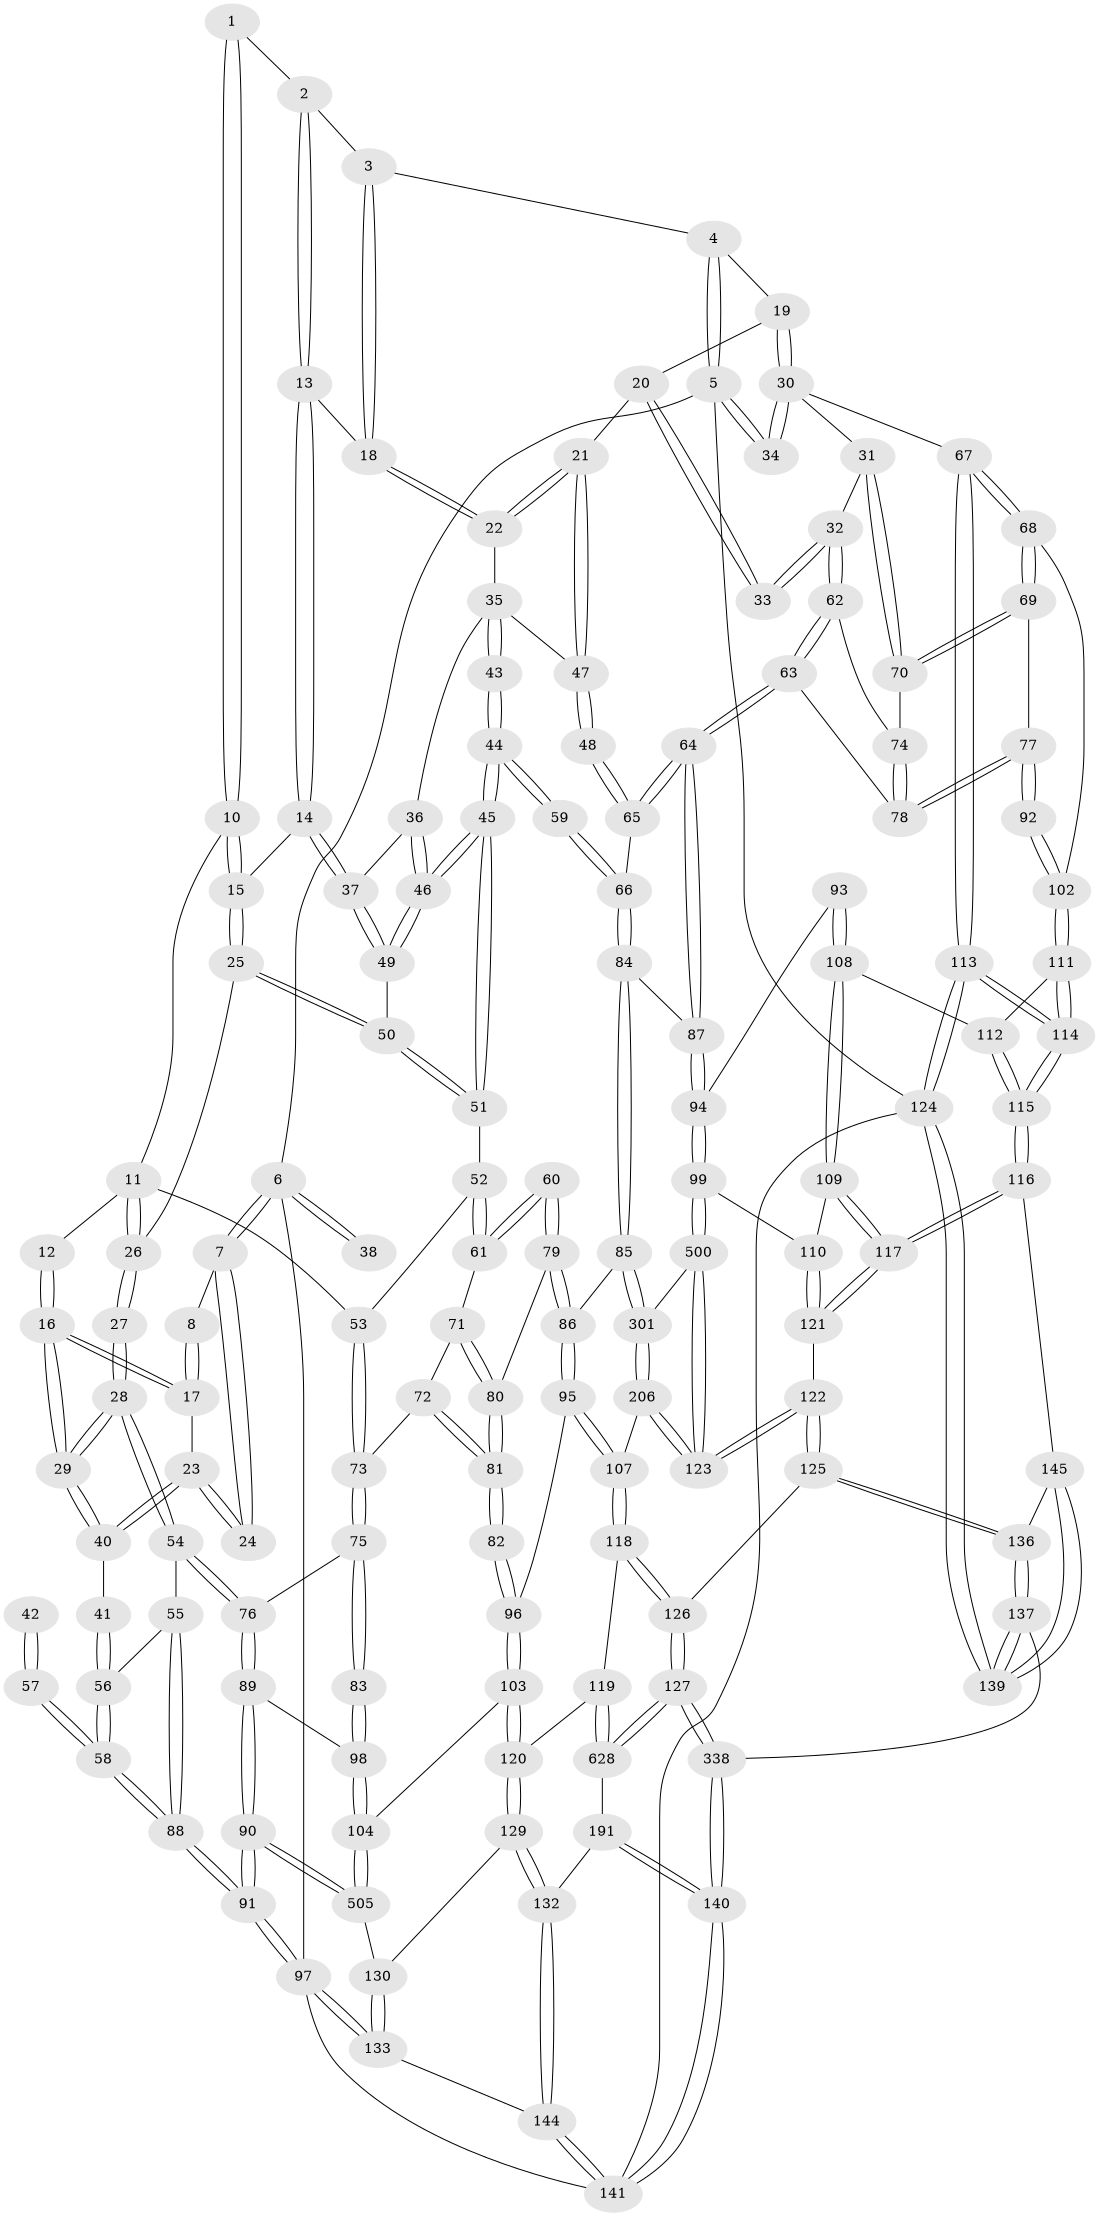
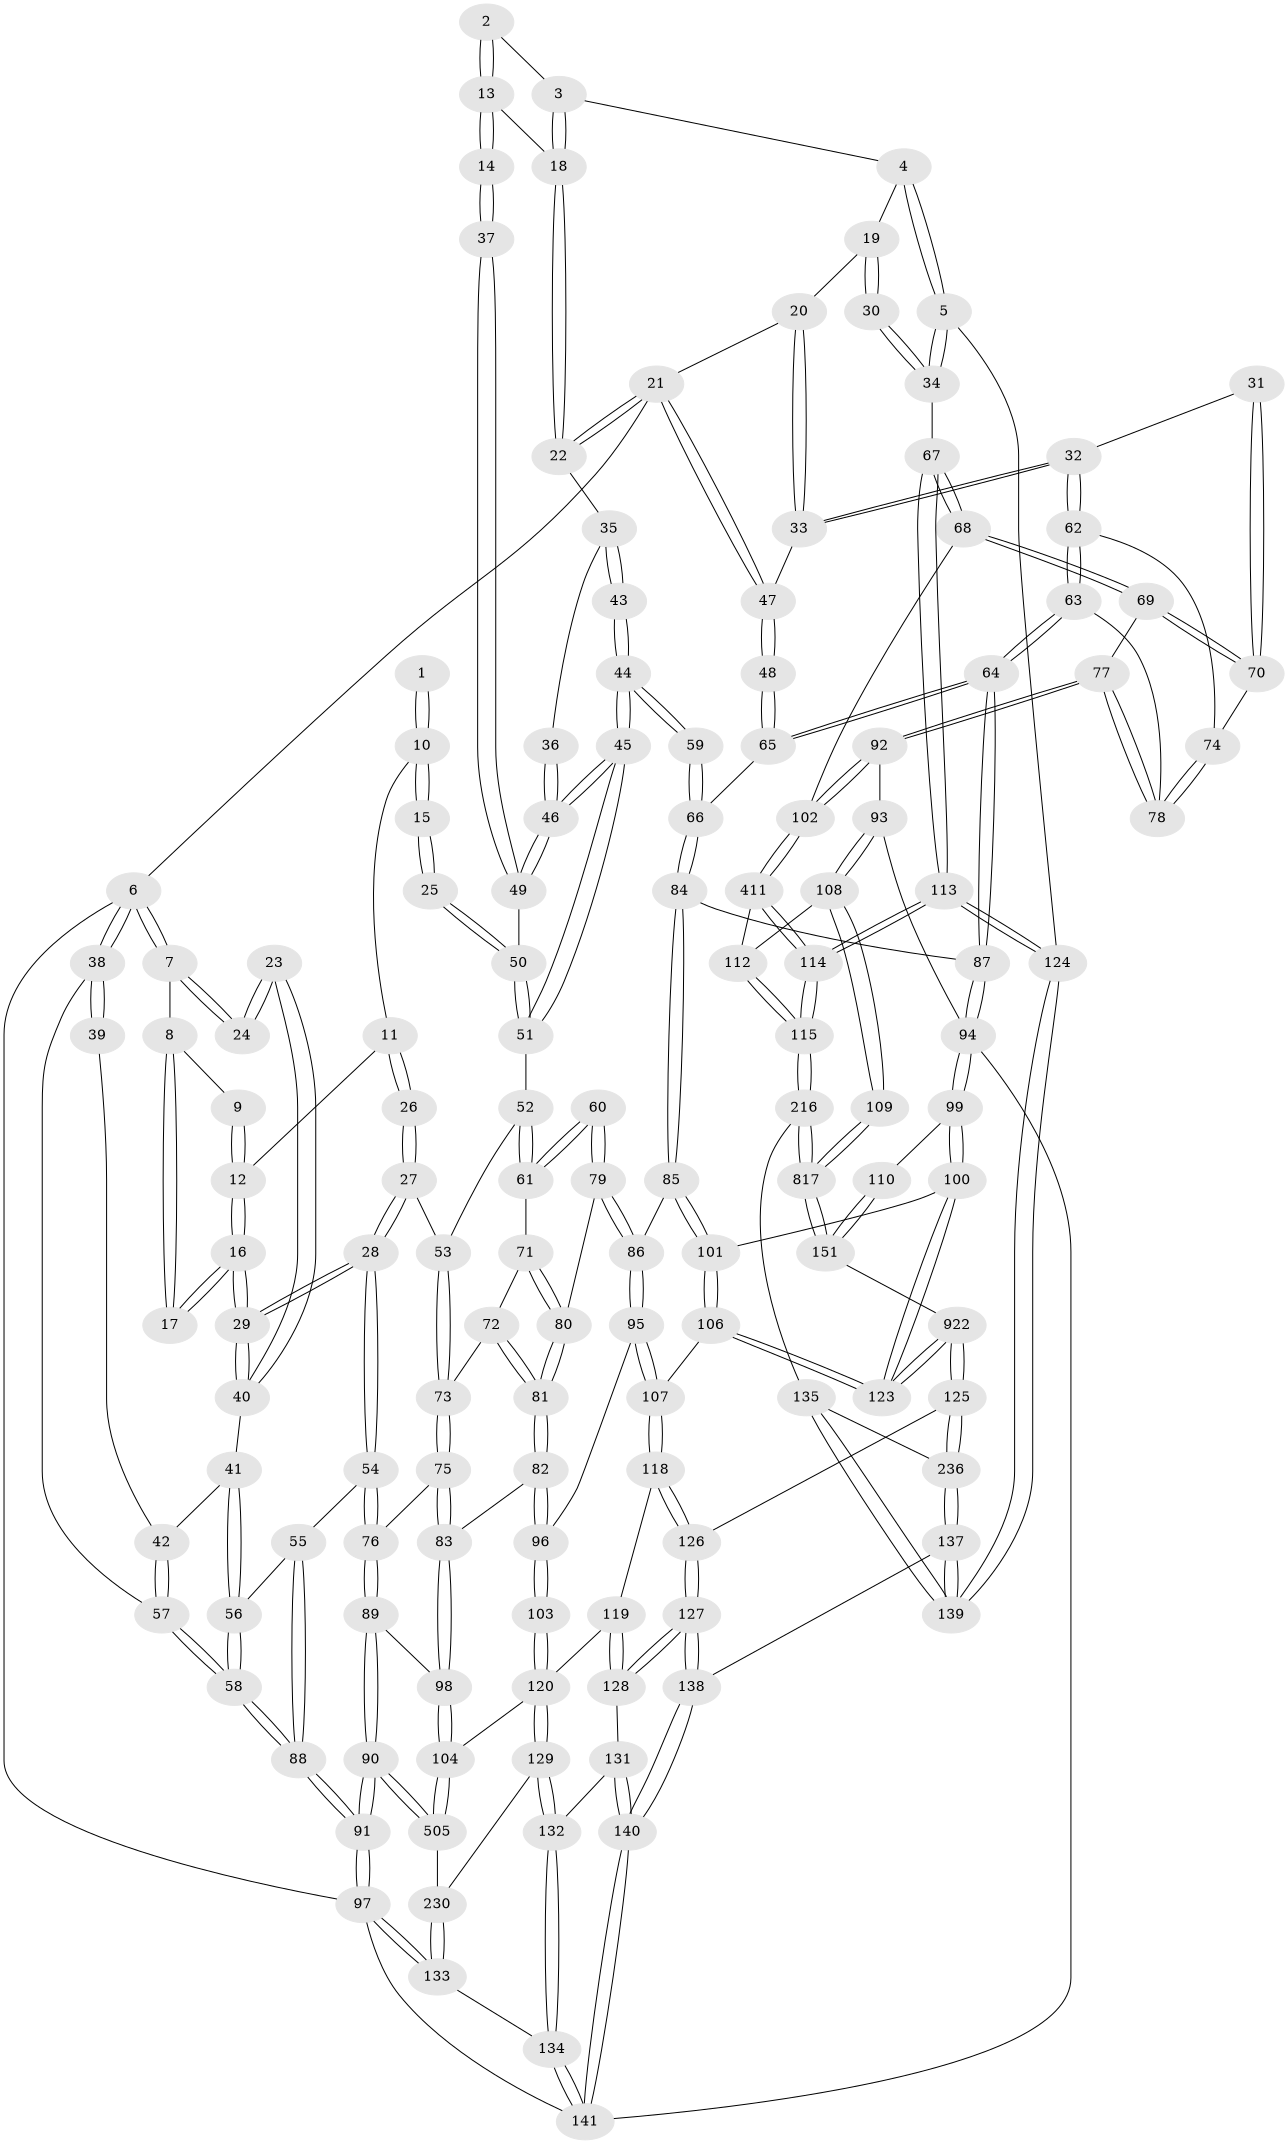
(268, 58) -> none
(827, 420) -> none
(875, 420) -> (932, 420)
(538, 638) -> (784, 565)
(387, 705) -> (403, 641)
none -> (880, 782)
(270, 855) -> none
(383, 855) -> none
(1062, 963) -> (754, 891)
none -> (98, 1036)
none -> (238, 1108)
(202, 1113) -> none
(1022, 1181) -> (804, 1108)
(822, 1217) -> none
(259, 1237) -> (426, 1217)
(699, 1253) -> (957, 1181)
(889, 1253) -> (806, 1181)
none -> (42, 1306)
(643, 1325) -> (711, 1253)
(813, 1325) -> (826, 1253)
(643, 1398) -> (711, 1325)
(813, 1398) -> (957, 1325)
(192, 1434) -> none
(1055, 1470) -> (806, 1398)
none -> (198, 1506)
none -> (493, 1506)
(1022, 1543) -> (951, 1470)
(749, 1621) -> (1071, 1751)
(437, 1760) -> (493, 1724)
(602, 1760) -> (616, 1687)
(717, 1760) -> (692, 1687)
(602, 1832) -> (618, 1760)
(378, 1977) -> (437, 1905)
(547, 2122) -> (552, 2049)
